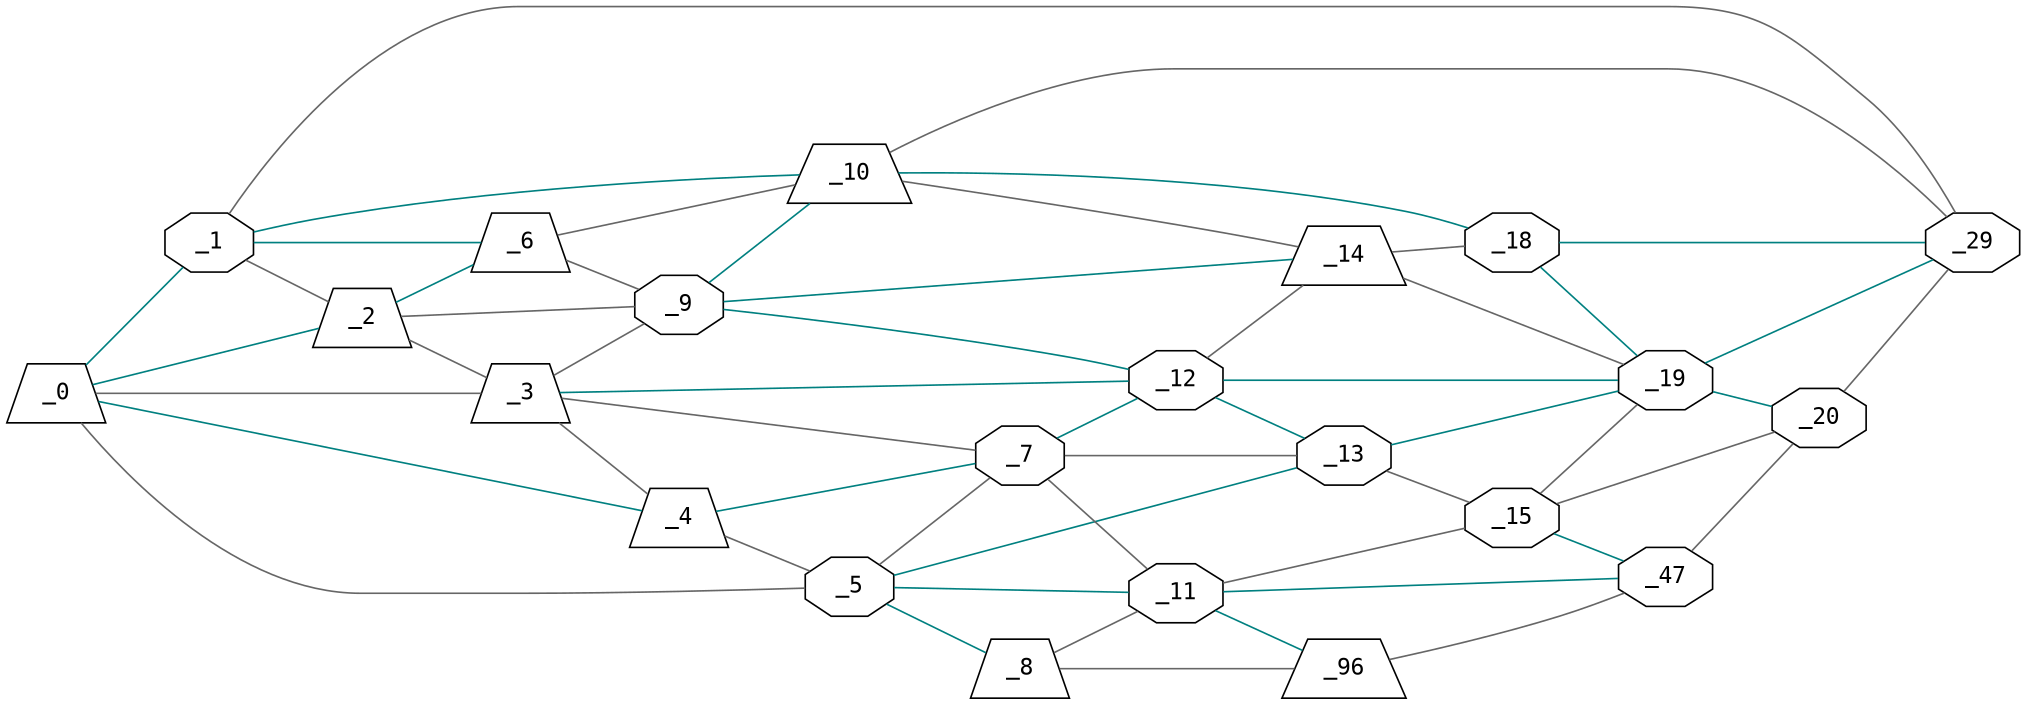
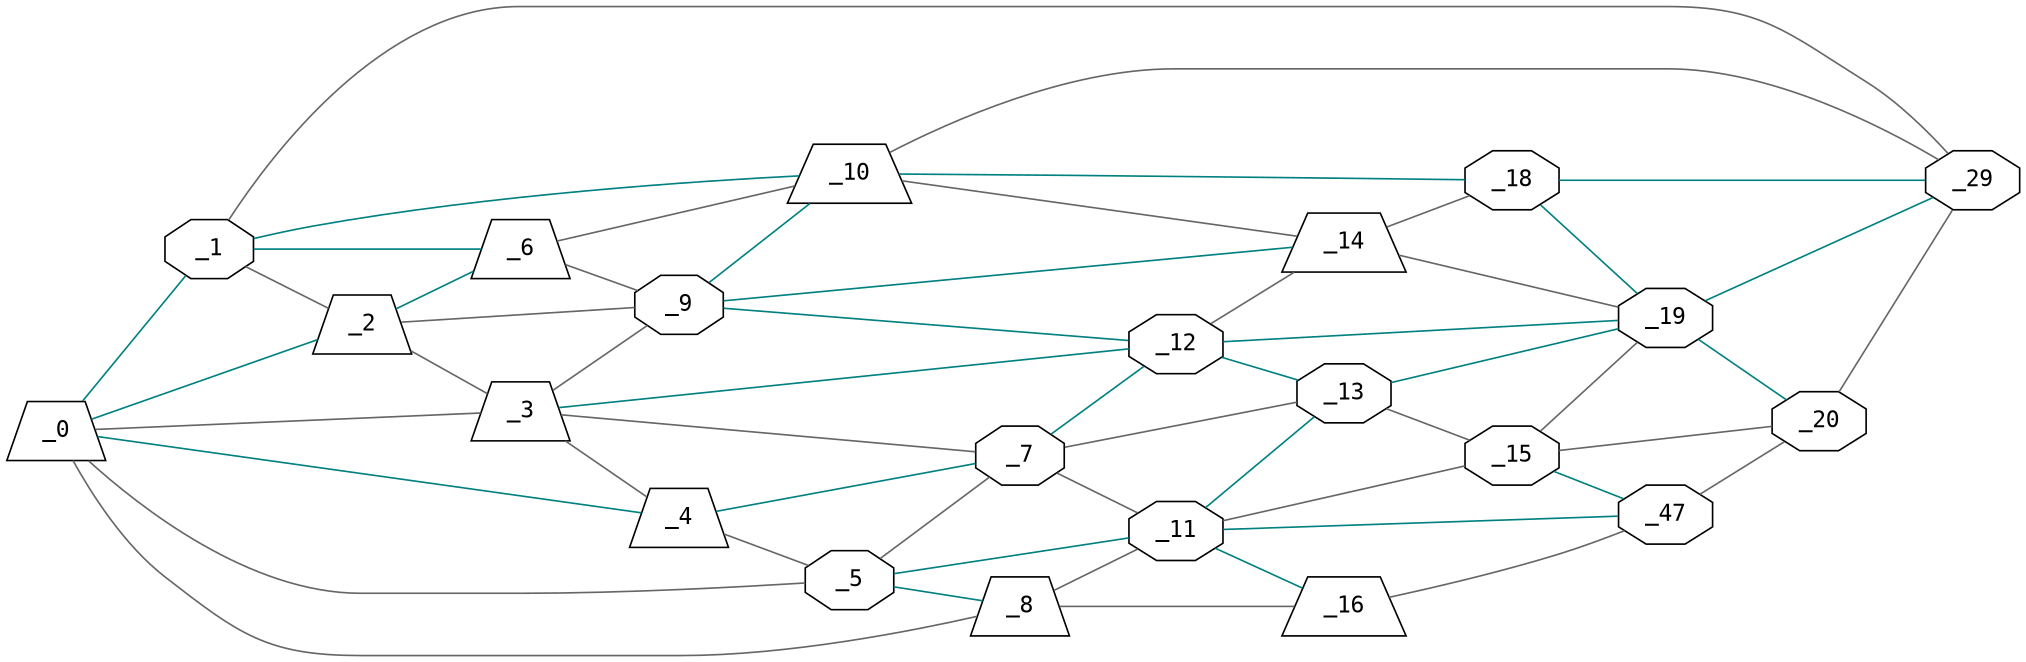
(1075, 527) -> (1260, 462)
none -> (487, 656)
(1344, 669) -> (1344, 606)
